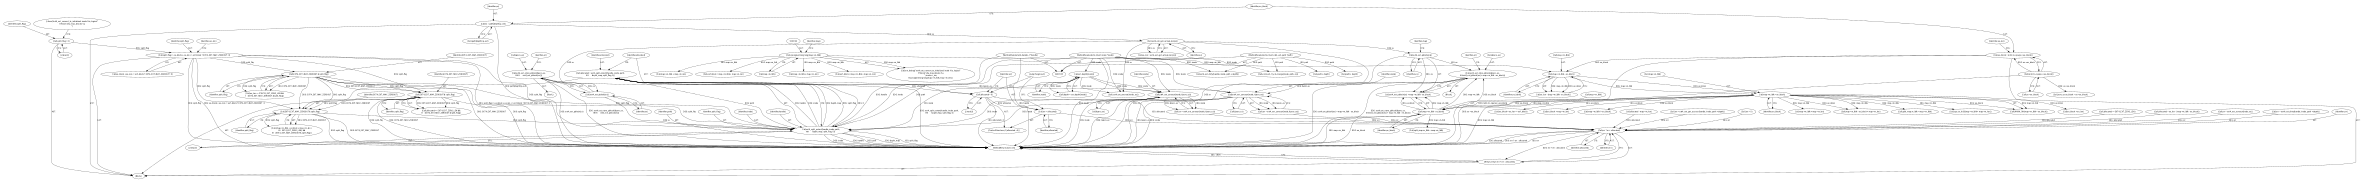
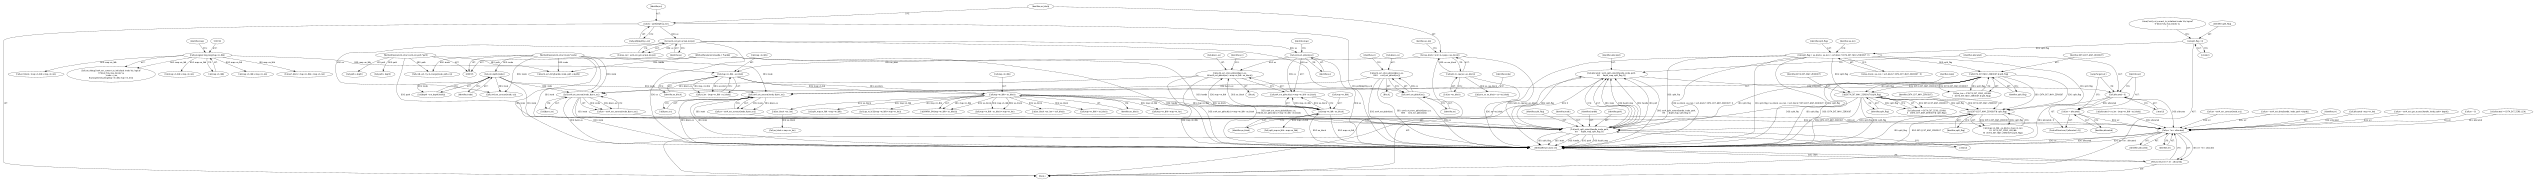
none -> (634, 63)
(1660, 100) -> (782, 120)
